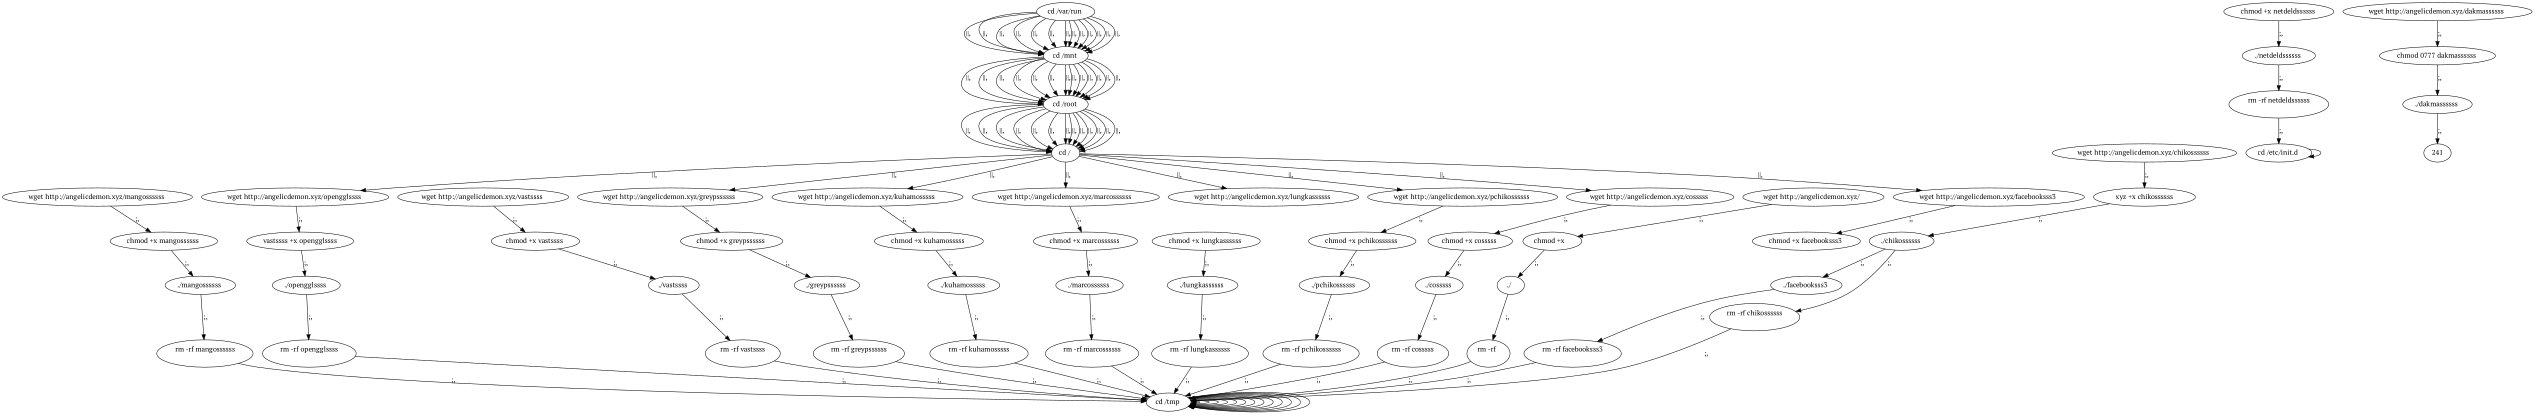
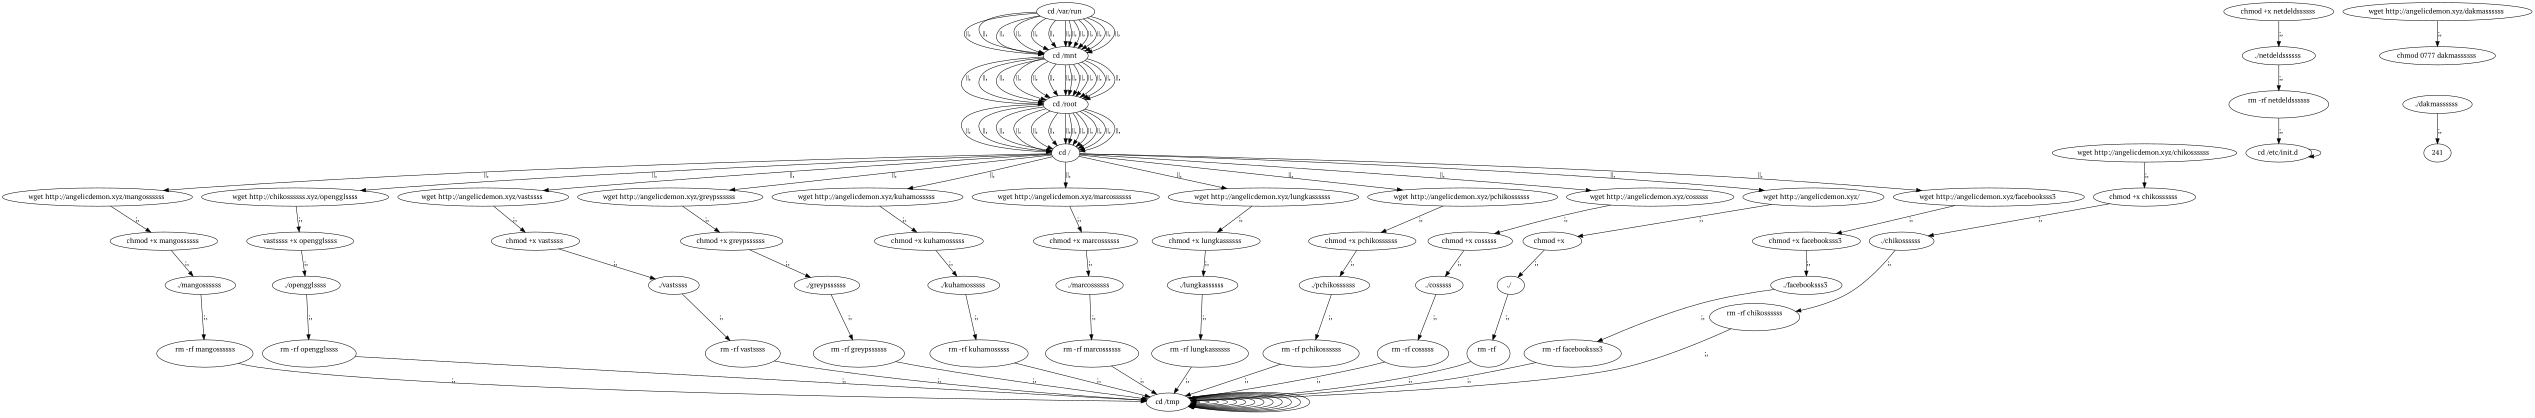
(2437, 77) -> none
none -> (610, 167)
none -> (1420, 167)
none -> (800, 171)
(295, 197) -> (295, 197)
(2144, 197) -> (2144, 197)
none -> (1237, 218)
(1857, 262) -> (1806, 261)
